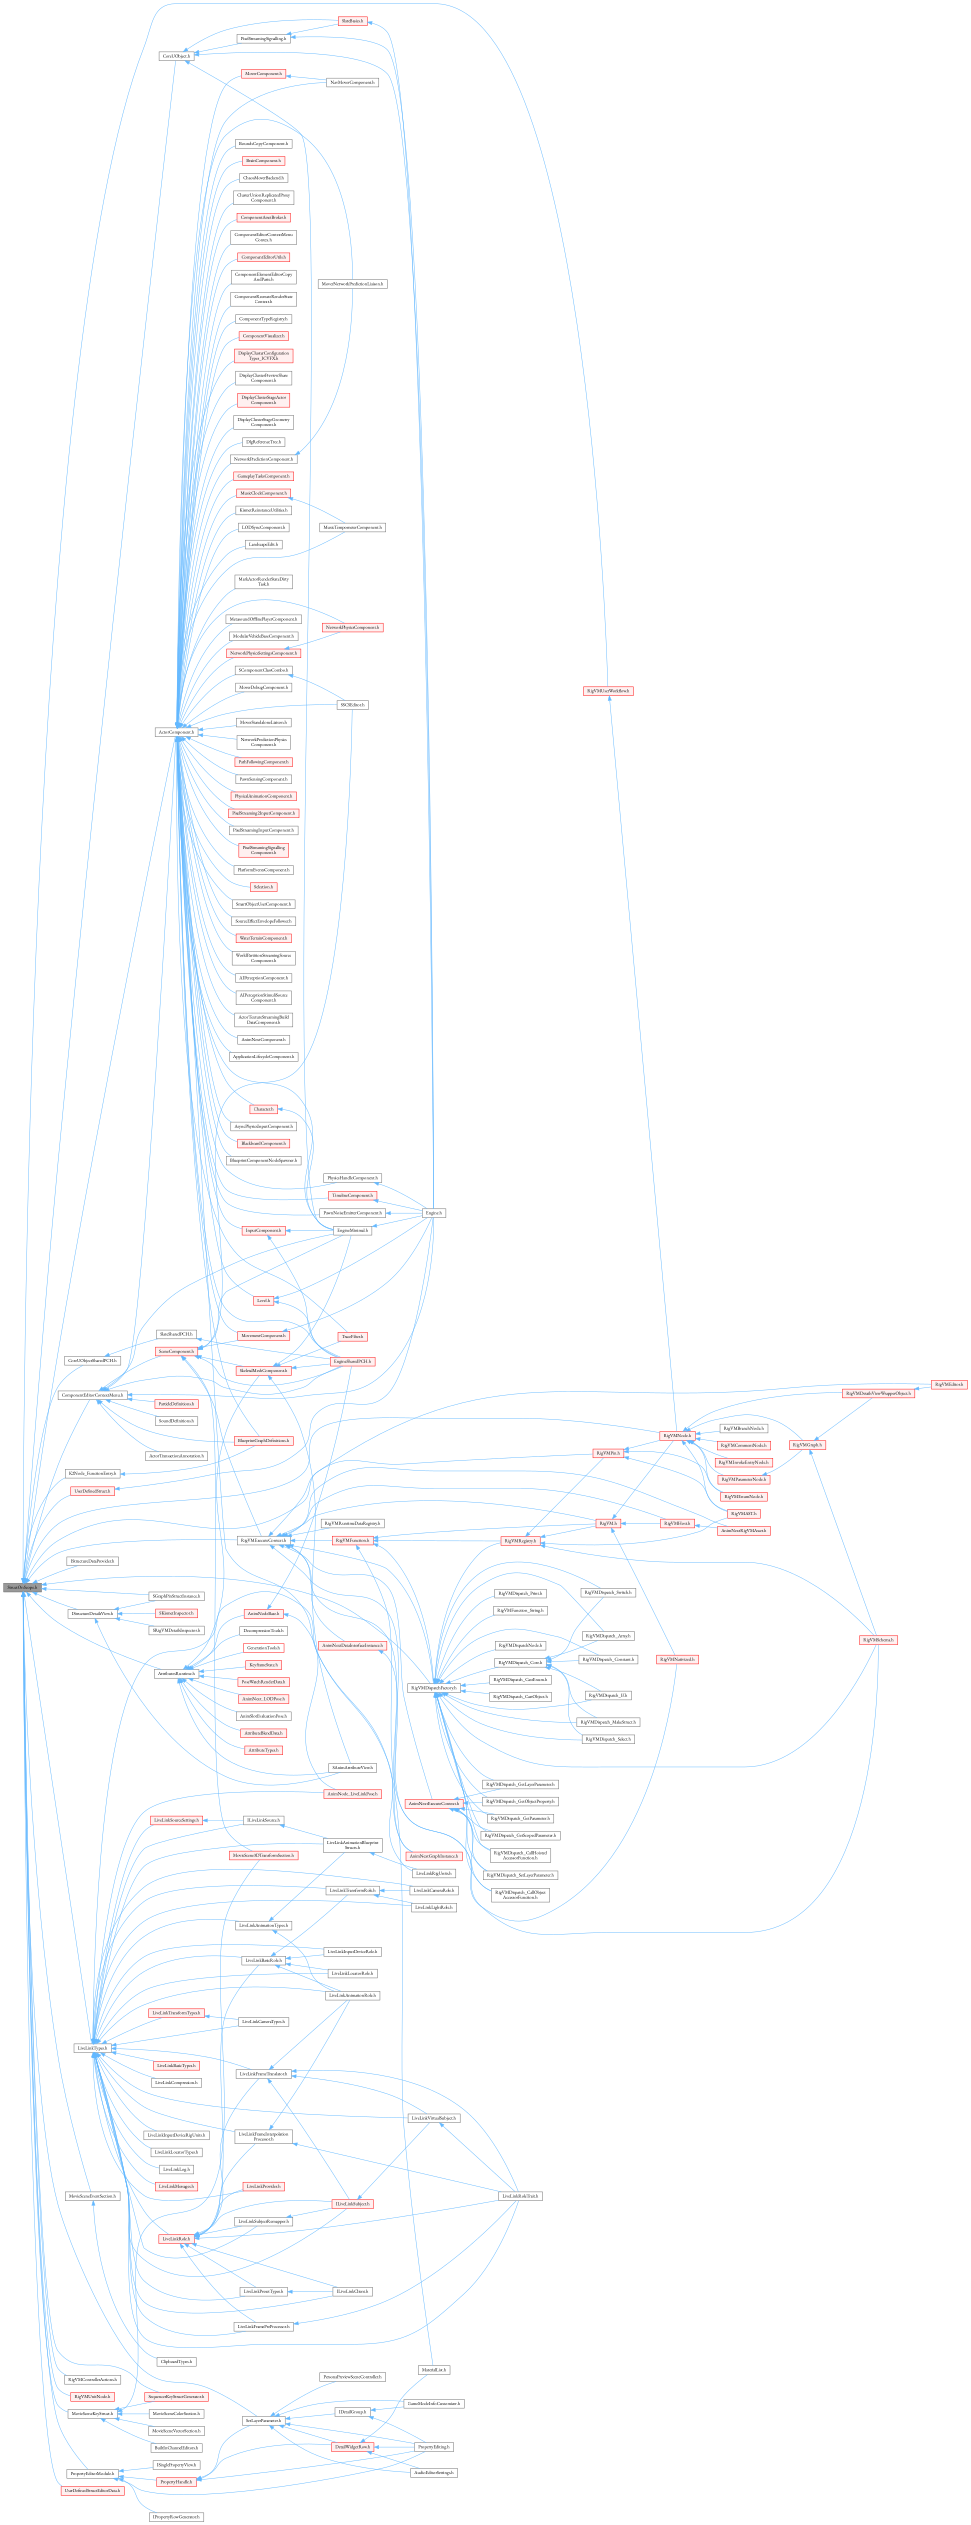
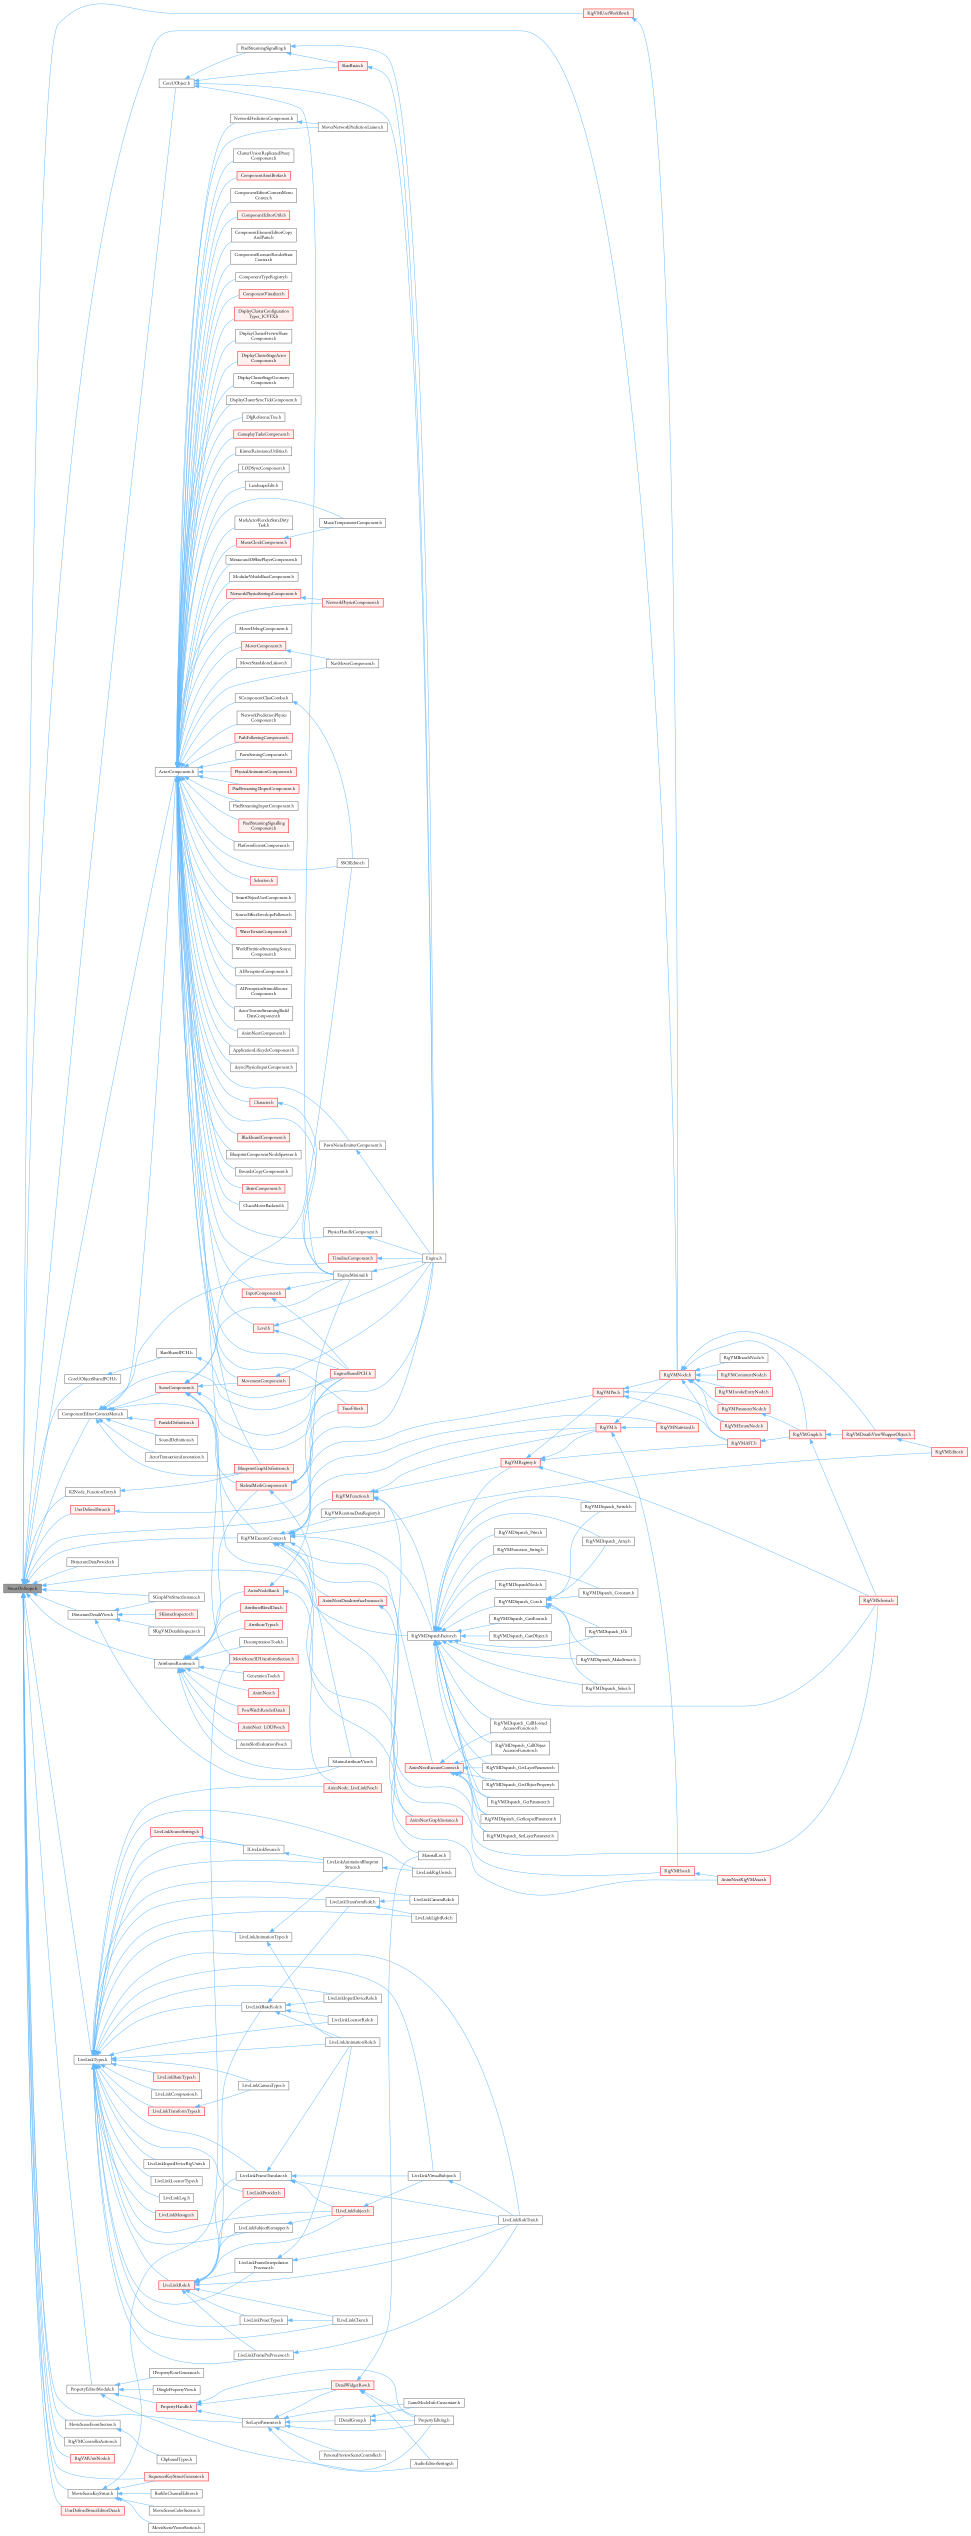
none -> (264, 400)
none -> (777, 1439)
(264, 1665) -> (264, 1693)
